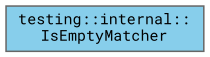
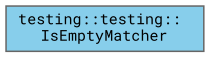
(105, 29) -> (105, 29)
